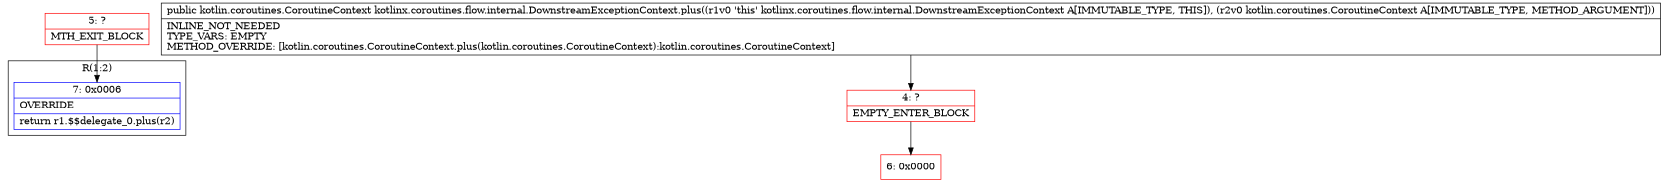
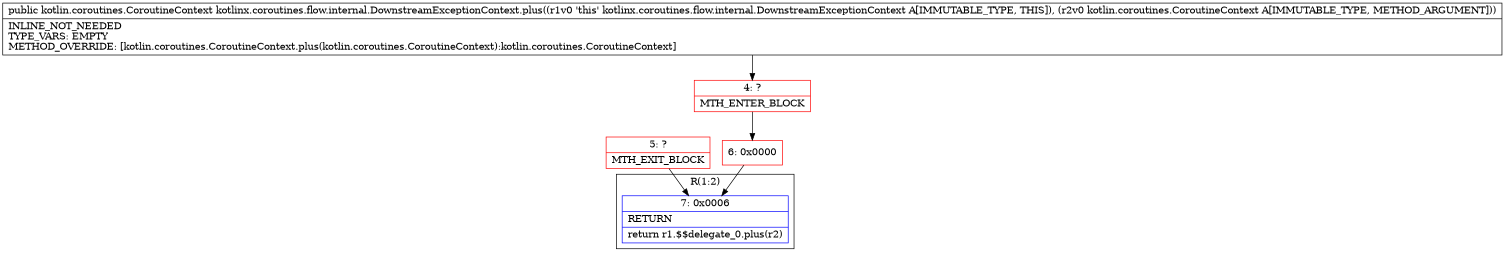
(47, 106) -> (650, 219)
(911, 113) -> (752, 104)
none -> (734, 179)
